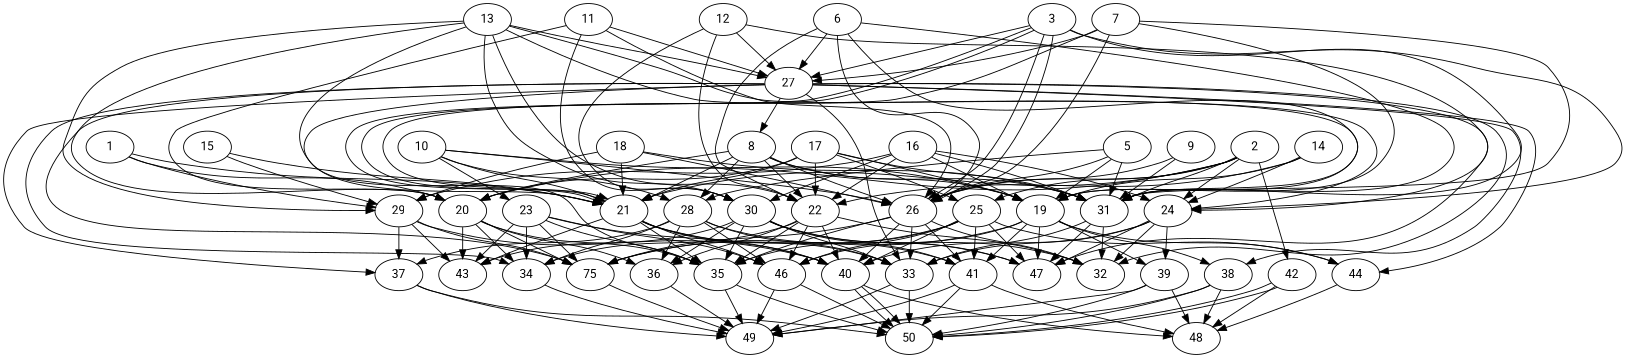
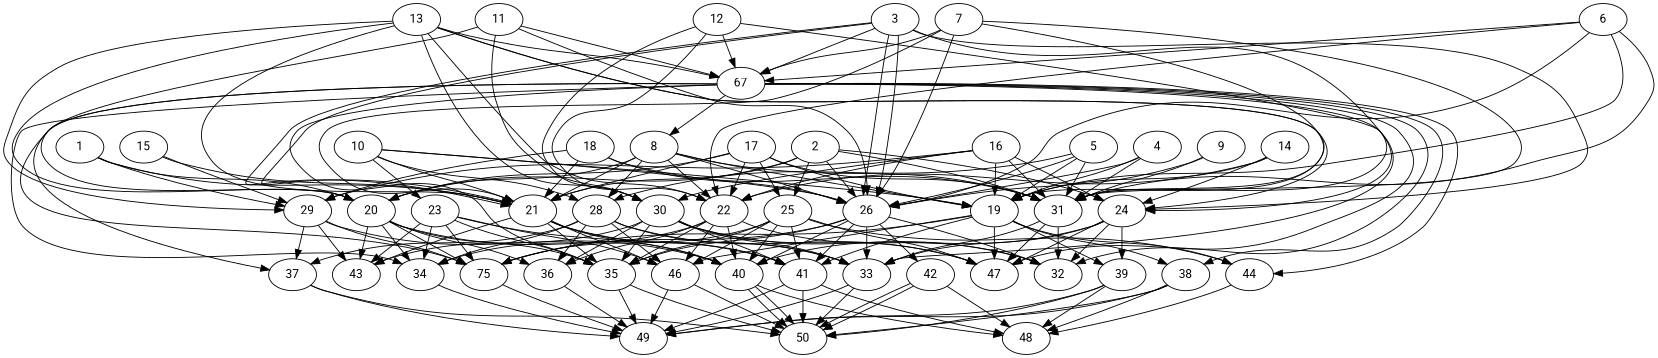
(789, 83) -> (741, 83)
none -> (1157, 147)
(1275, 215) -> (895, 240)
none -> (583, 243)
